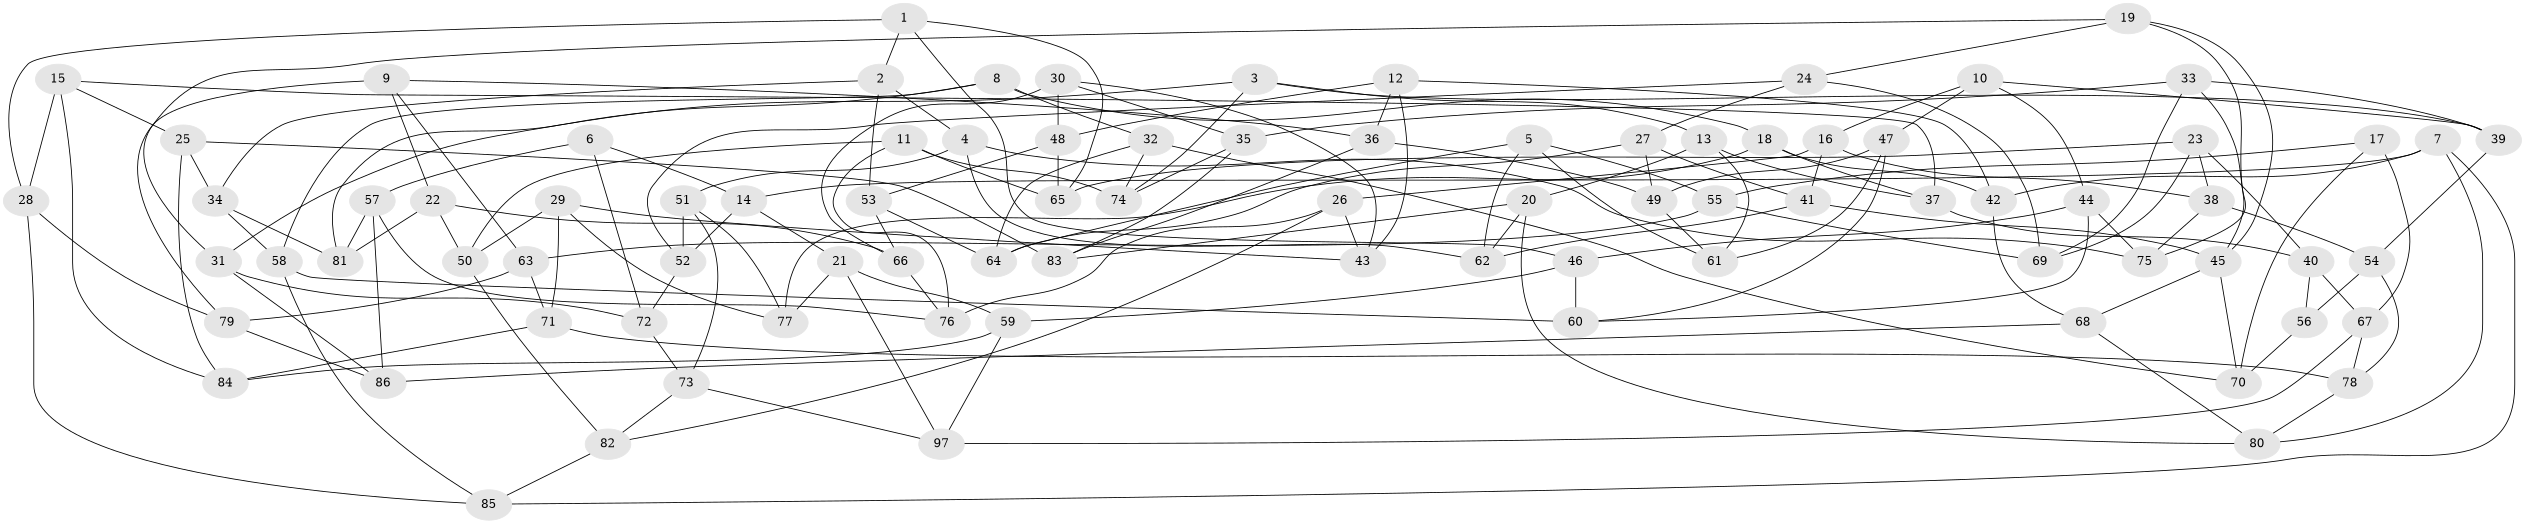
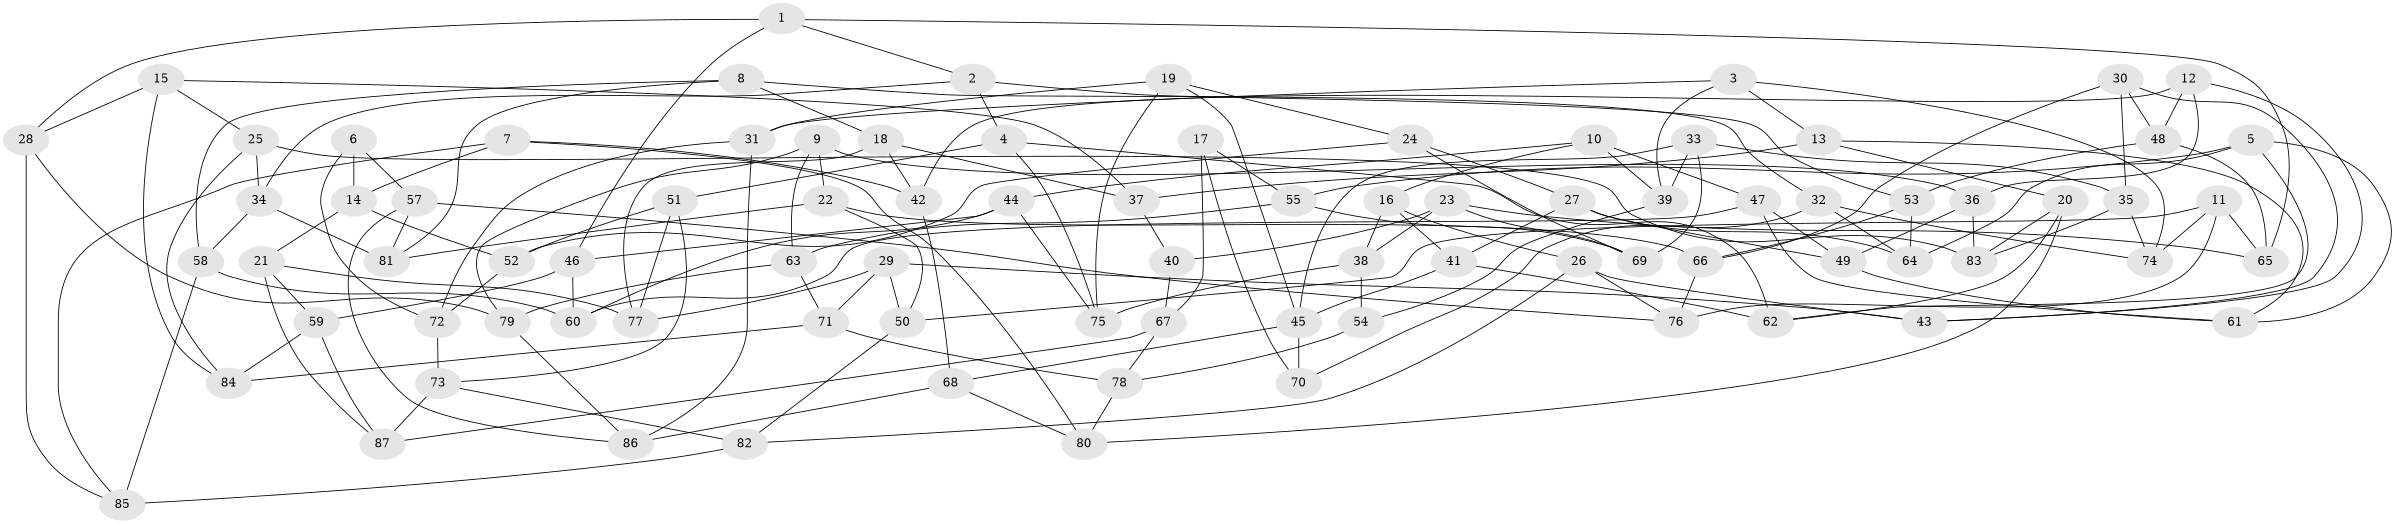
(2304, 323) -> none
(942, 444) -> (383, 444)
